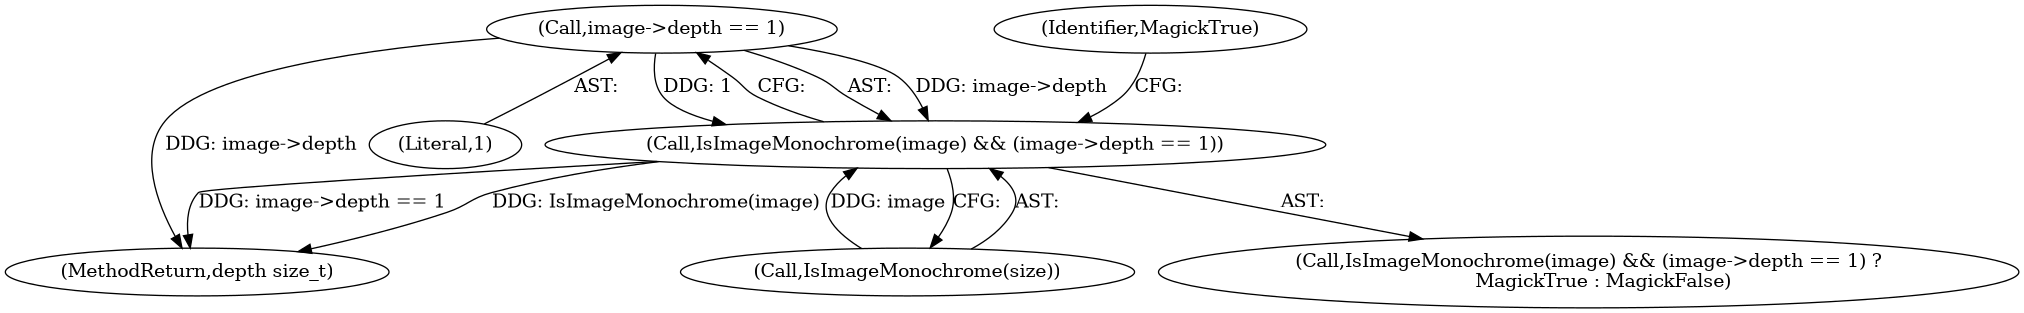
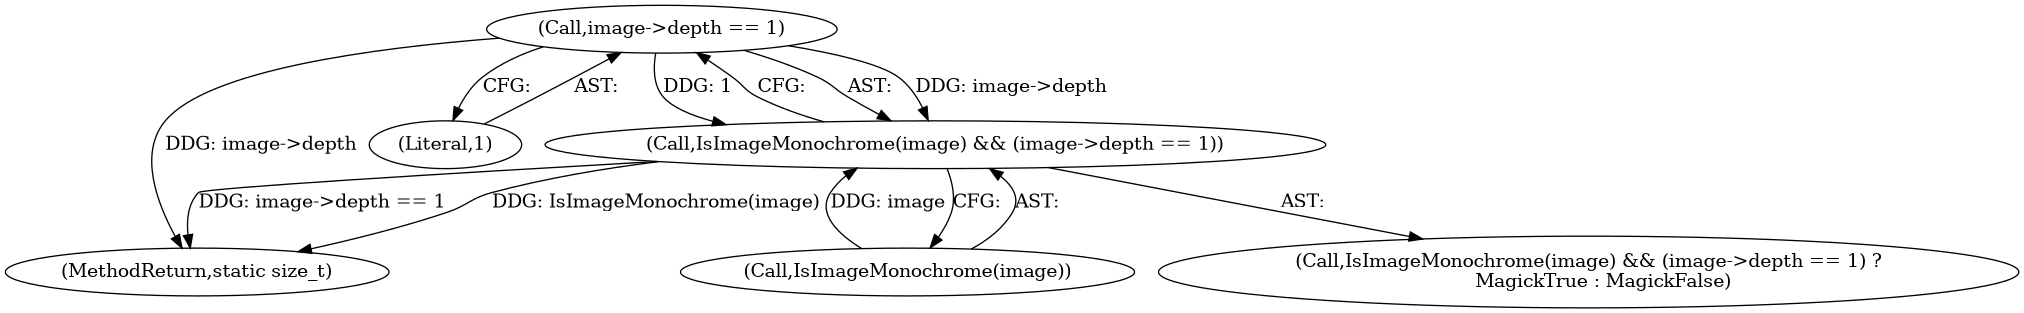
(1151, 29) -> none
none -> (494, 69)
(197, 272) -> (197, 272)
(908, 272) -> (908, 272)
